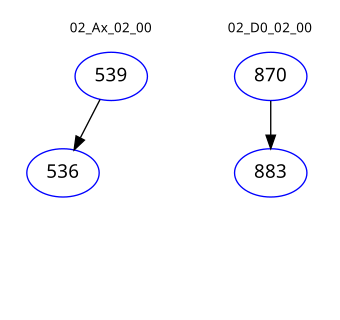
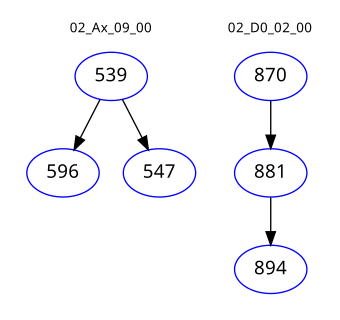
(111, 29) -> (111, 29)
(63, 173) -> (63, 173)
none -> (159, 173)
(271, 173) -> (271, 173)
none -> (271, 269)
